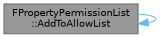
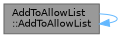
(71, 19) -> (52, 19)
